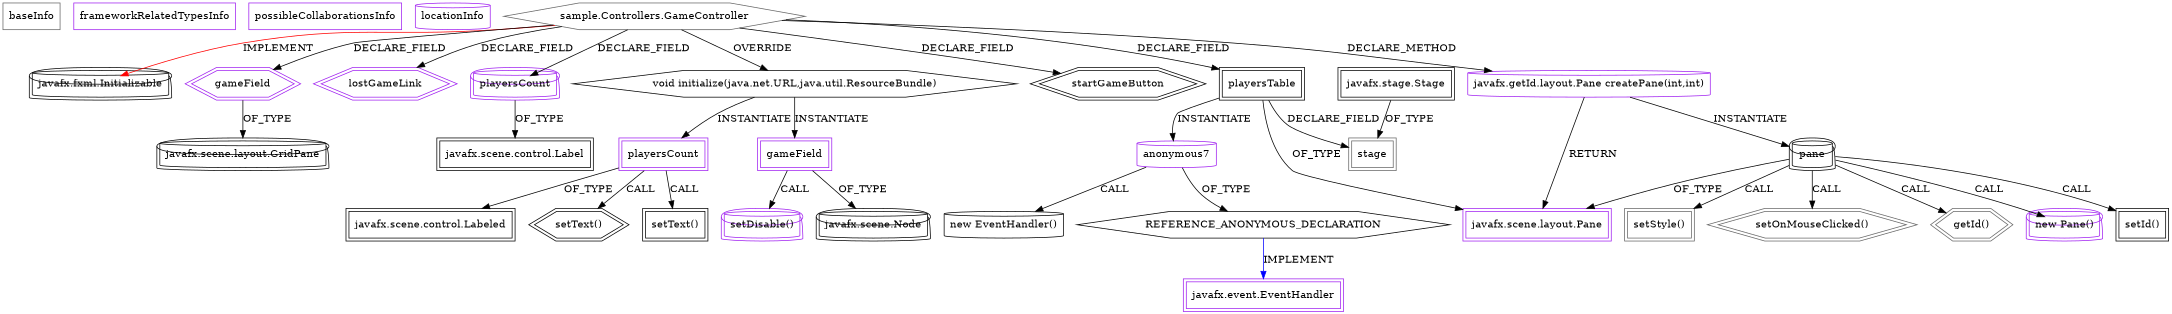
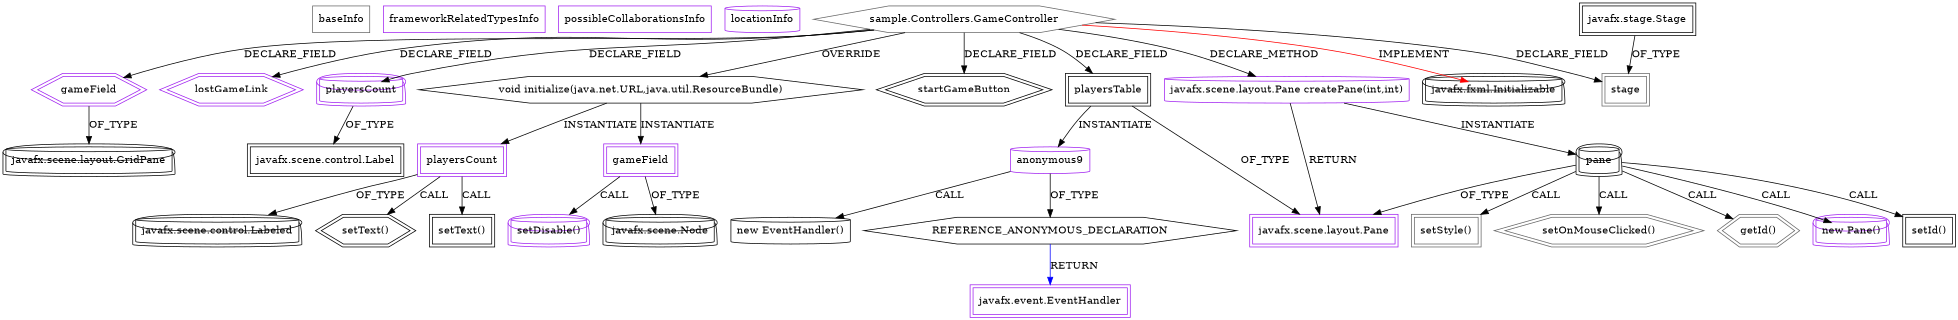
(1589, 84) -> (1287, 90)
(1299, 131) -> (1347, 38)
(1177, 154) -> (1050, 160)
(431, 225) -> (217, 231)
(1299, 260) -> (1074, 266)
